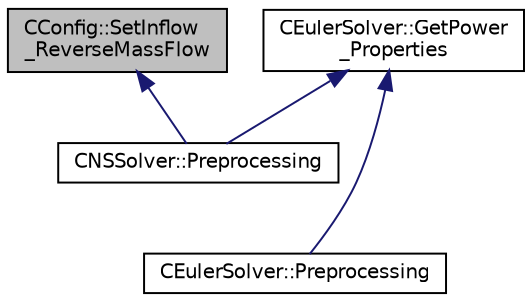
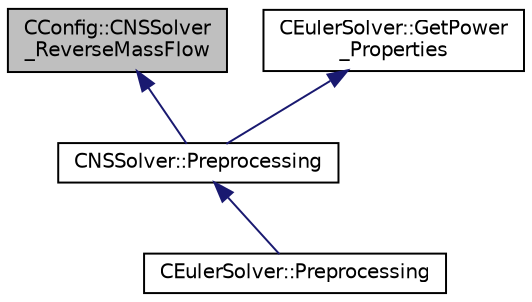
(117, 40) -> (117, 40)
(359, 177) -> (254, 226)
